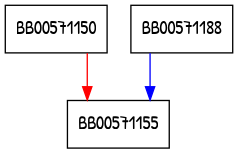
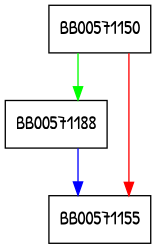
none -> (78, 70)
